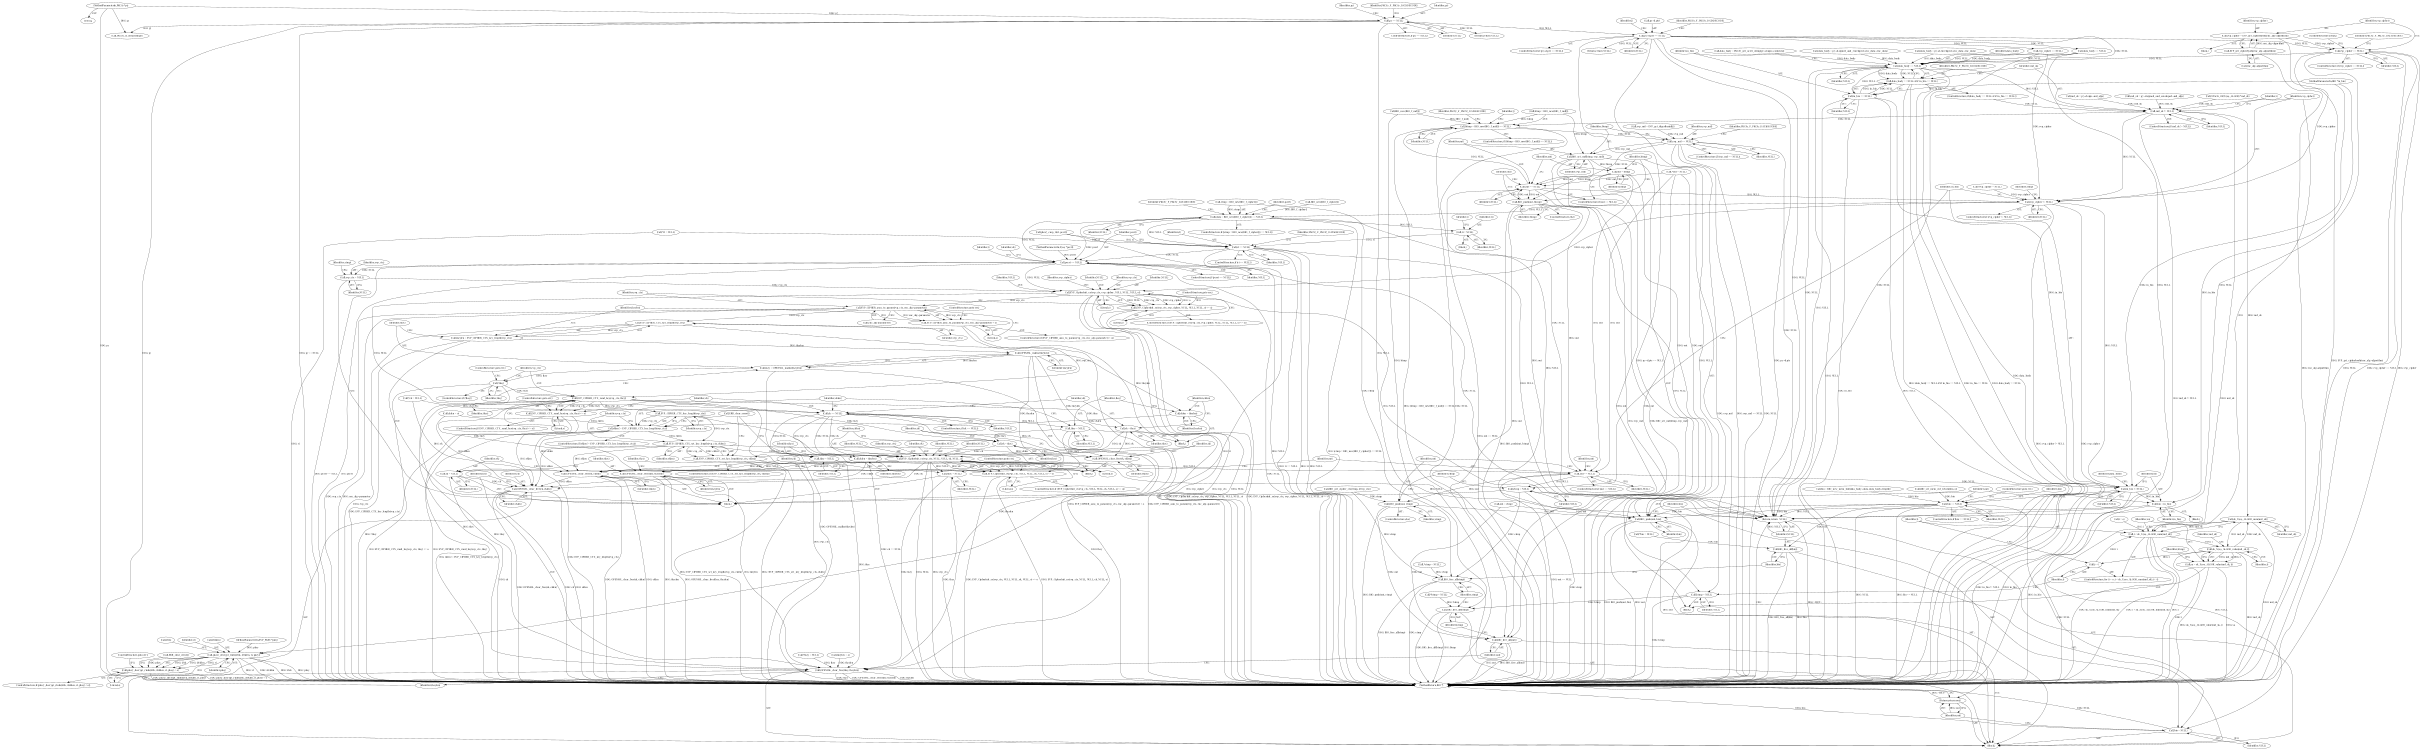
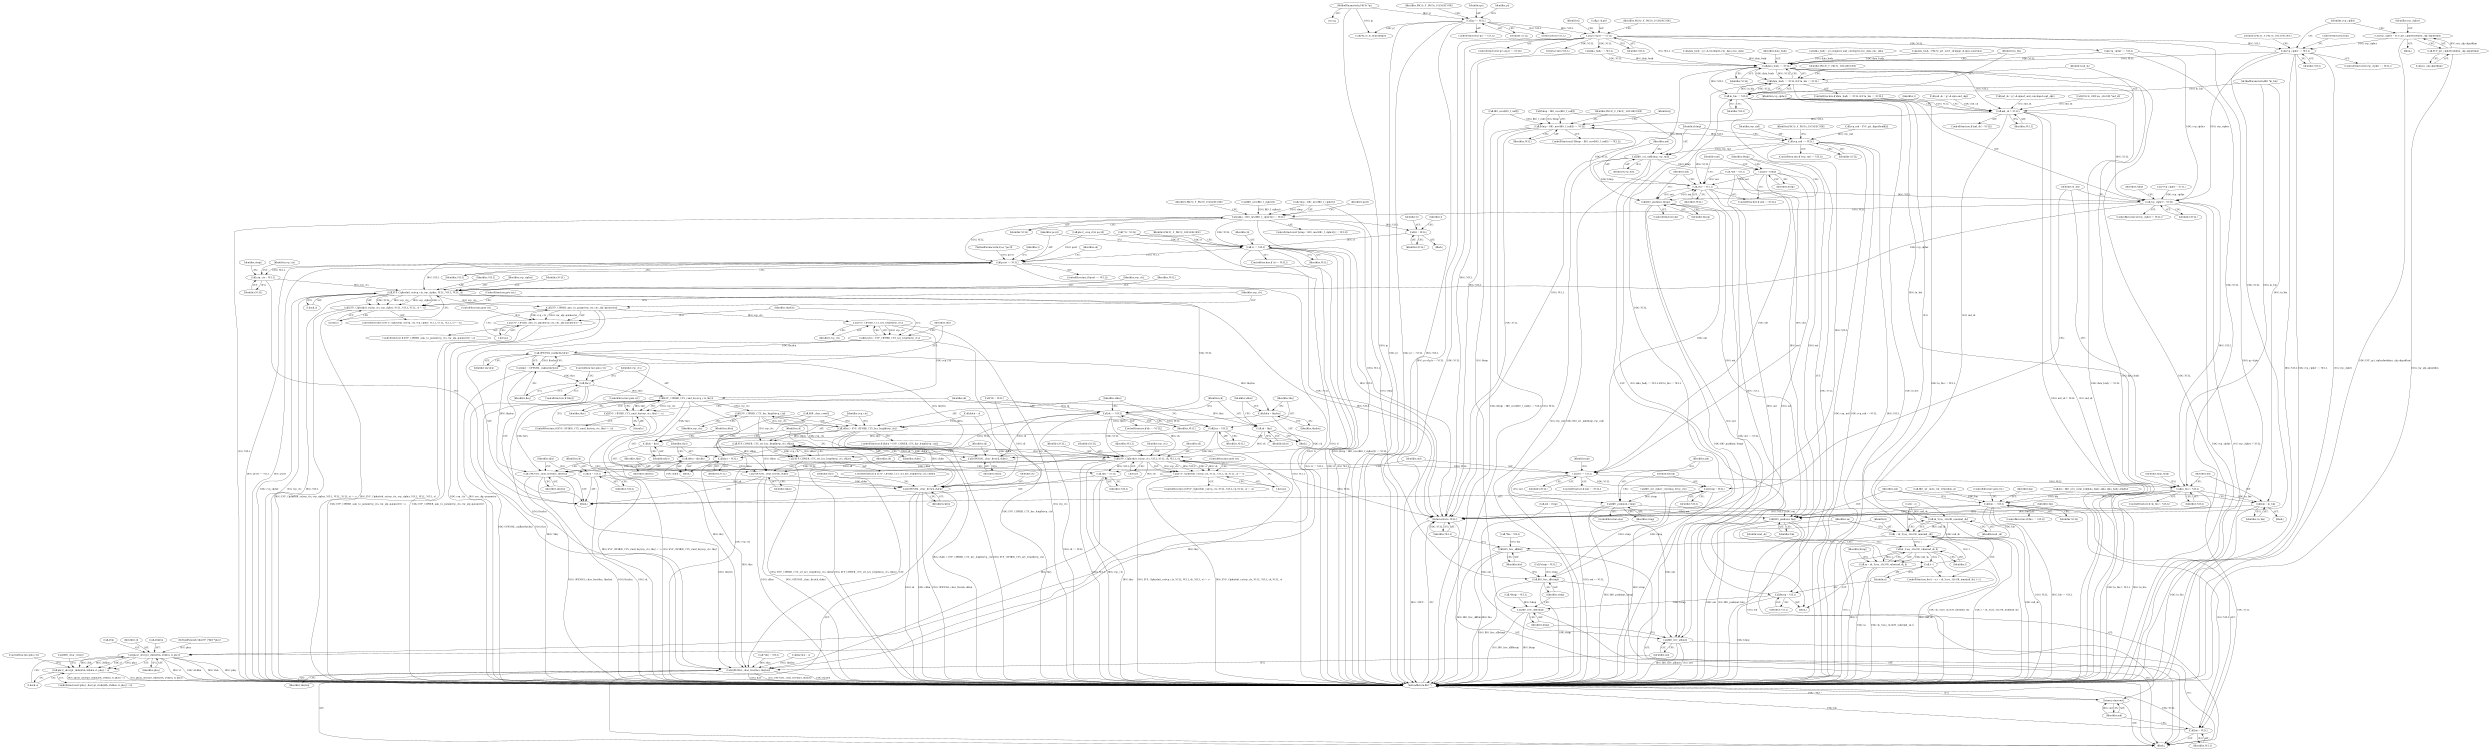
(877, 323) -> none
none -> (2149, 504)
(2244, 537) -> (1920, 516)
